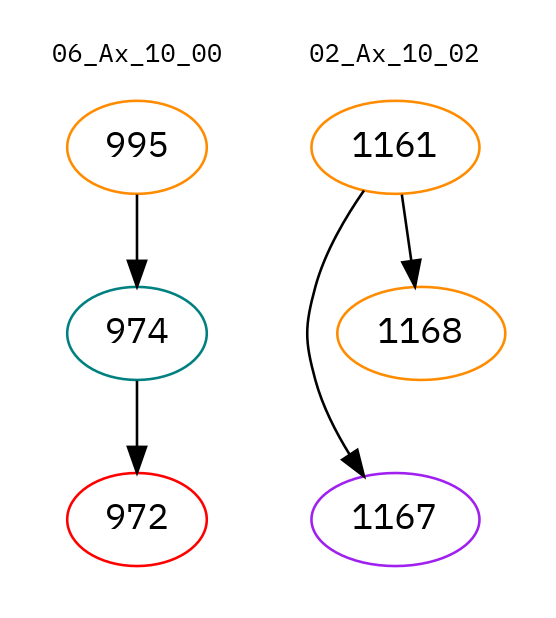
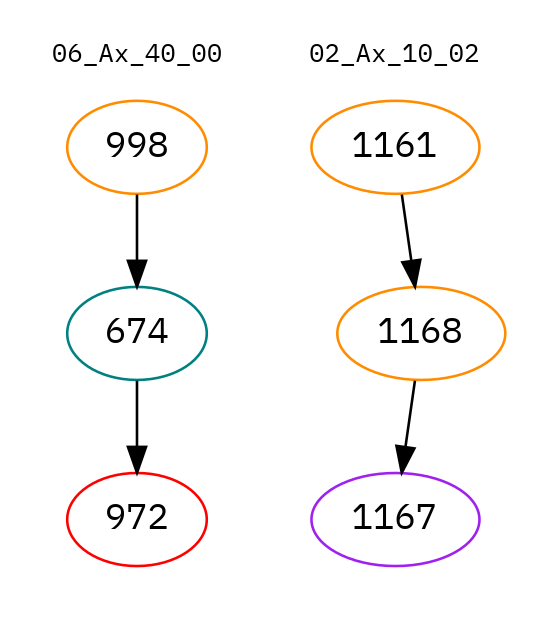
(138, 56) -> (138, 56)
(137, 147) -> (137, 147)
(308, 320) -> (410, 414)
(137, 333) -> (137, 333)
